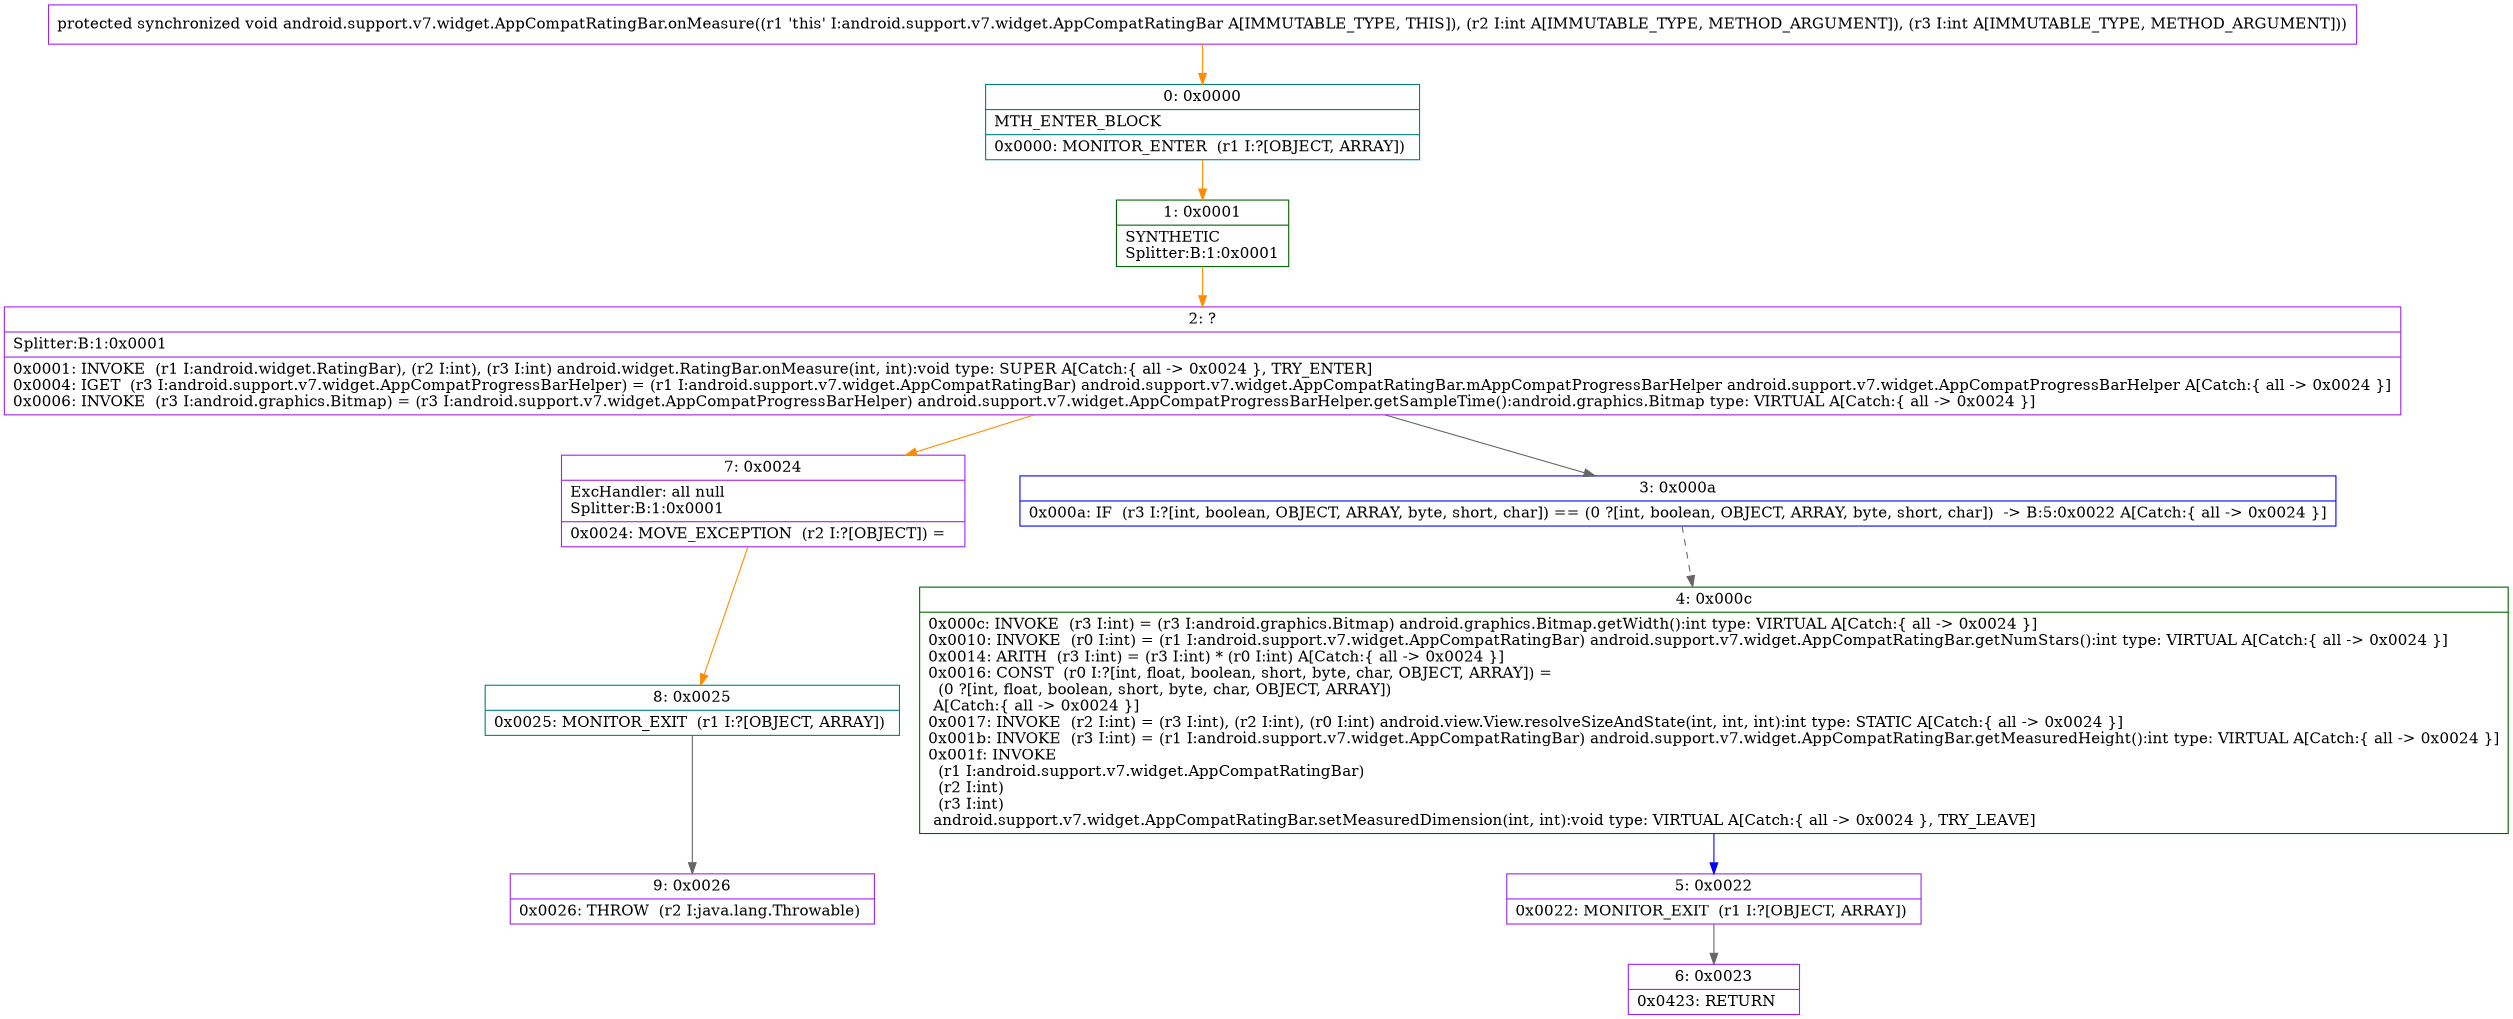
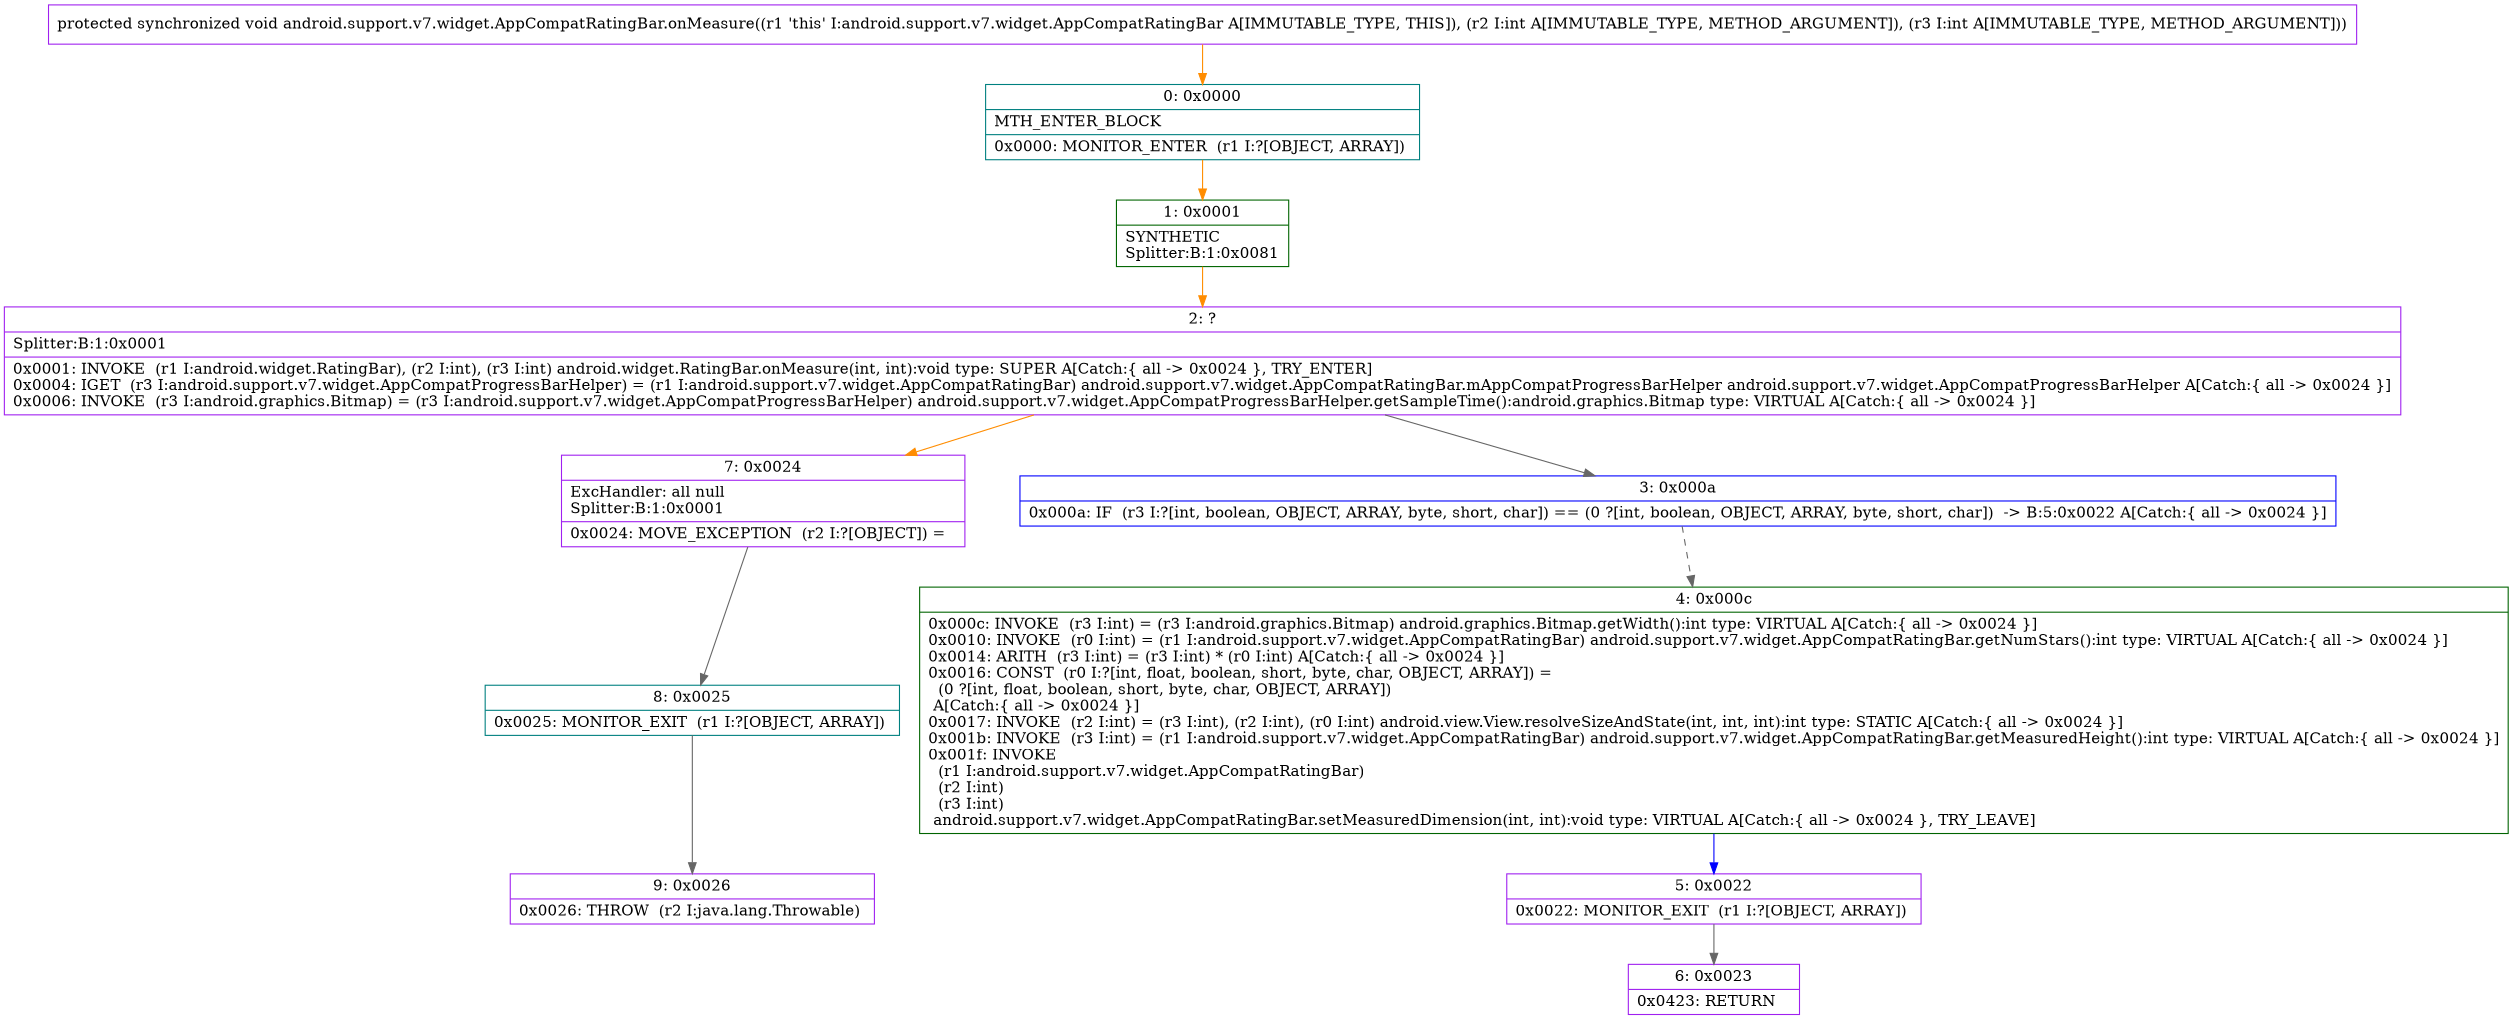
(1203, 253) -> (1203, 253)
(726, 611) -> (726, 611)
